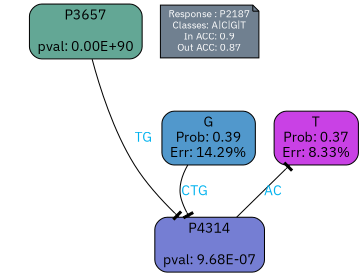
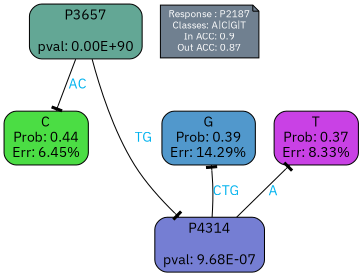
none -> (46, 138)
(180, 189) -> (213, 194)
(274, 191) -> (274, 191)
